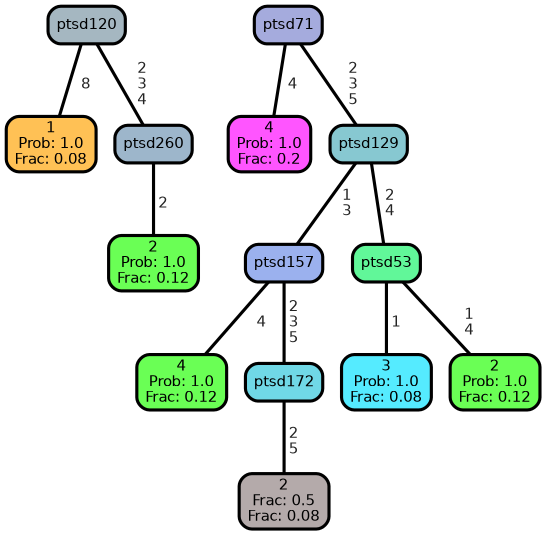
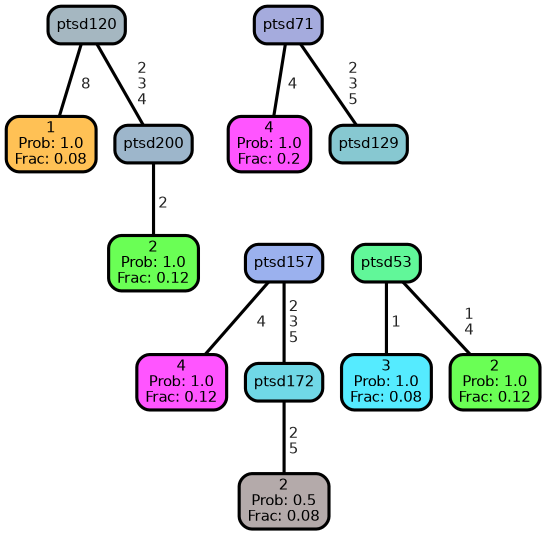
(154, 144) -> (154, 144)
(326, 204) -> none
(378, 204) -> none
(182, 382) -> (182, 382)
(284, 501) -> (284, 501)
